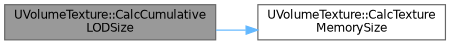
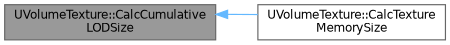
(231, 30) -> (243, 14)
